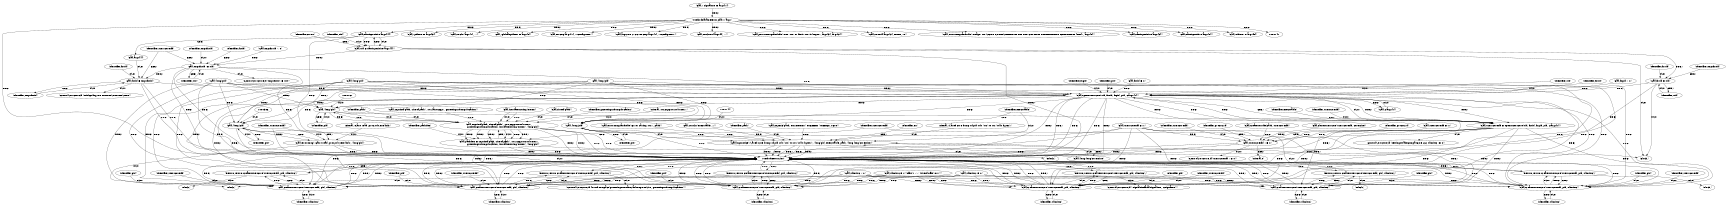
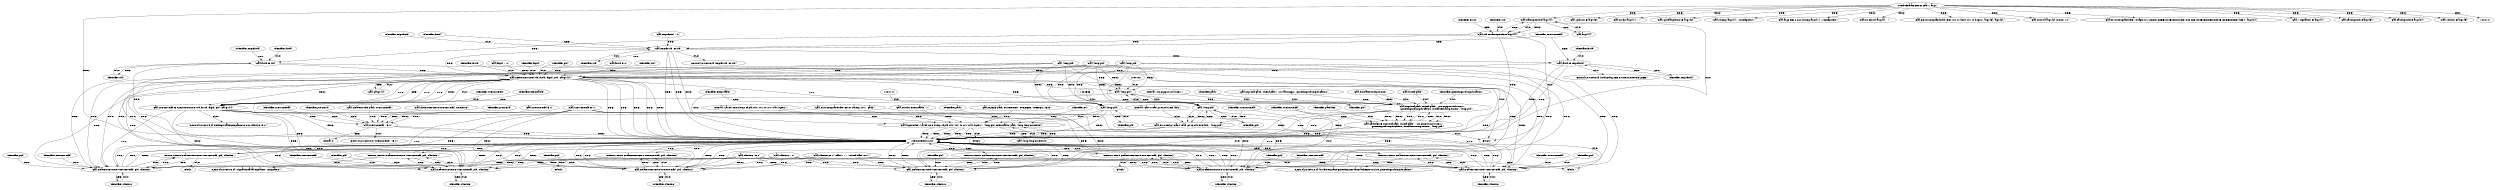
(712, 12) -> (2135, 9)
(138, 69) -> (1569, 25)
(312, 95) -> (1708, 78)
